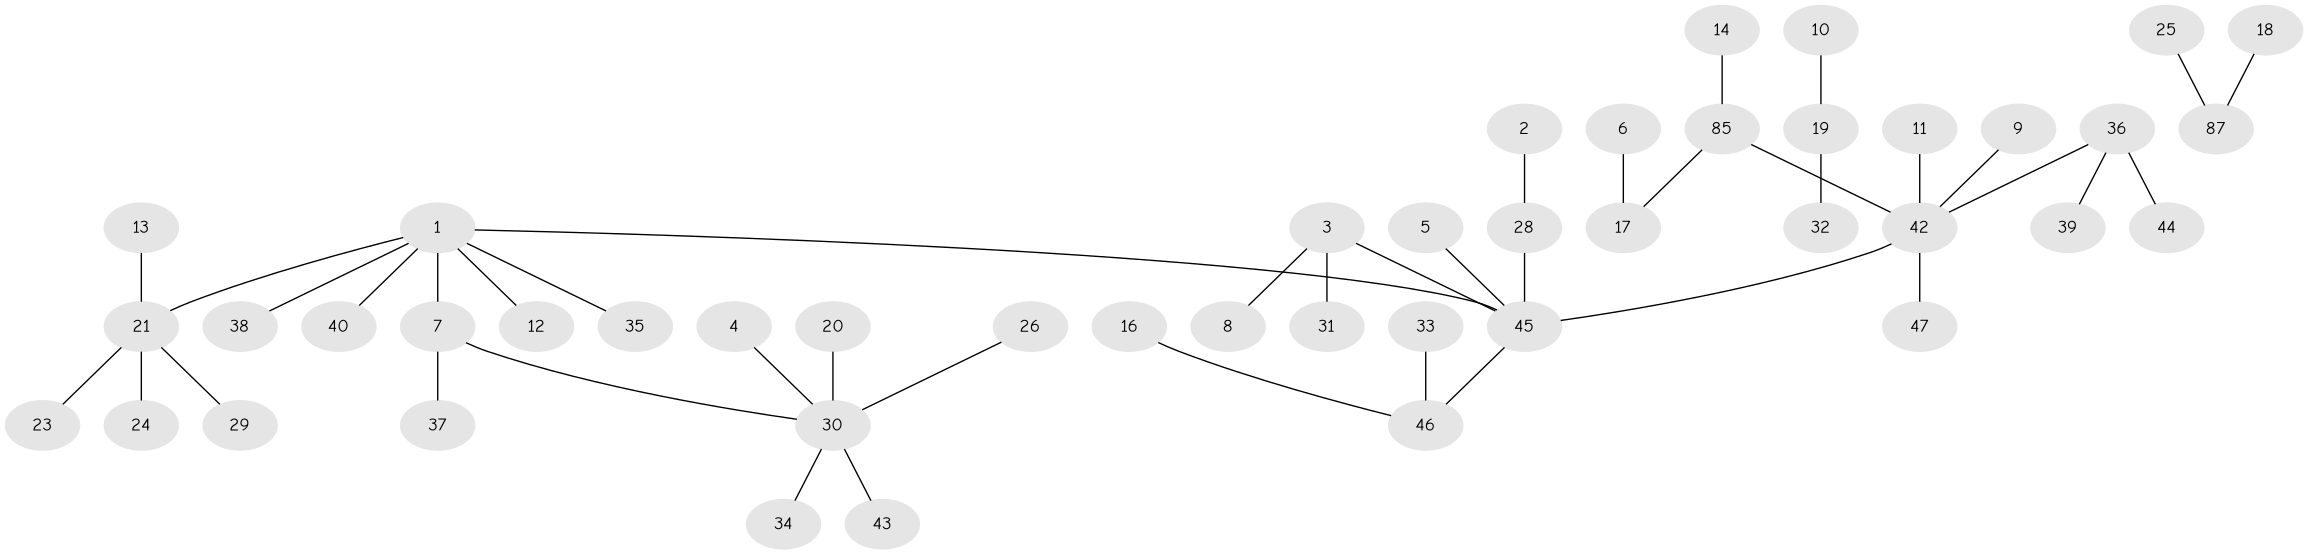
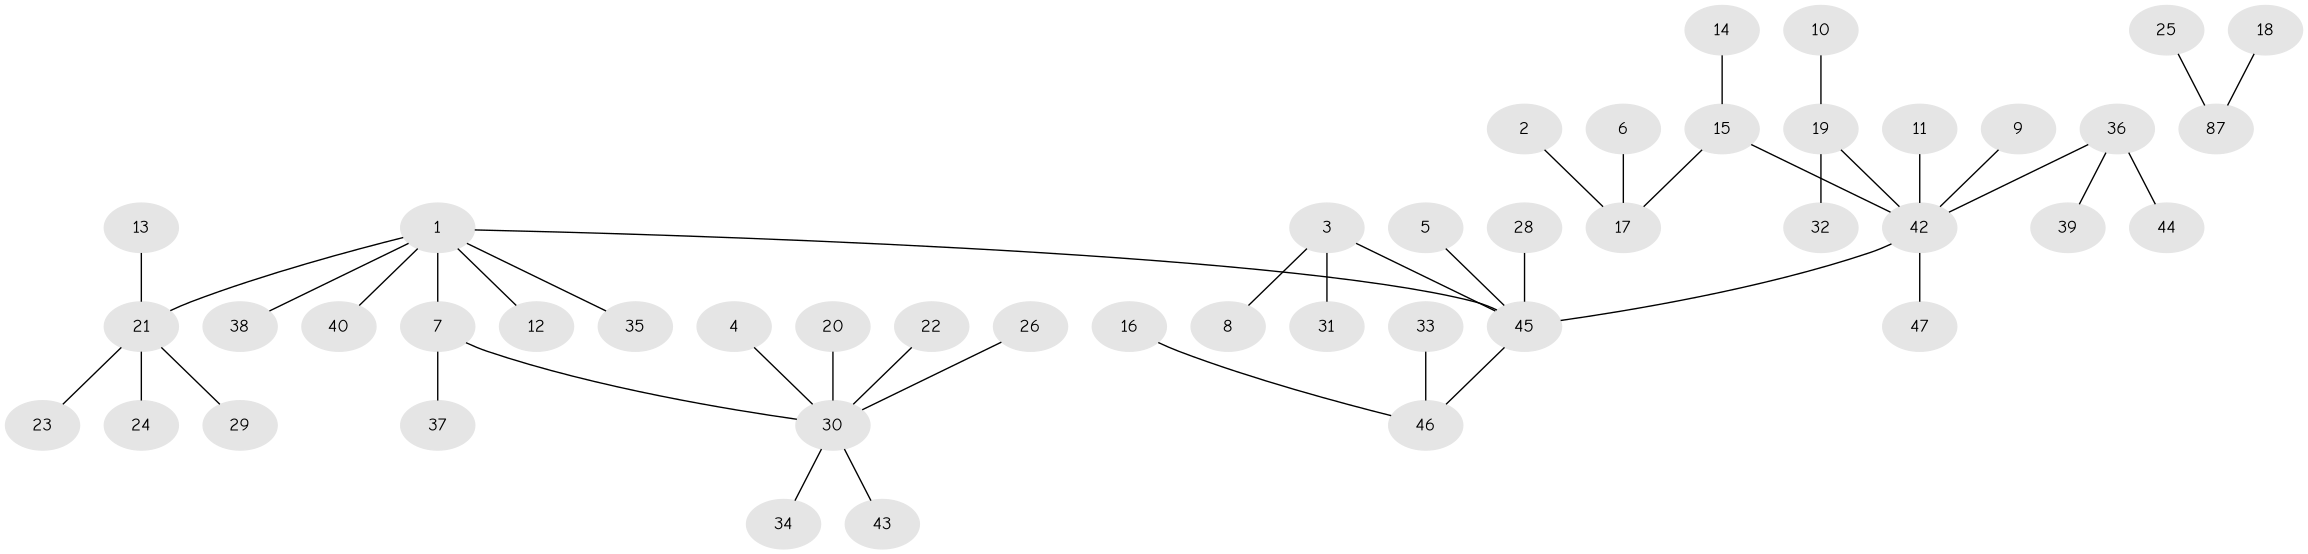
(1722, 129) -> (1722, 129)
none -> (1870, 178)
(1525, 179) -> (1574, 178)
none -> (932, 327)
